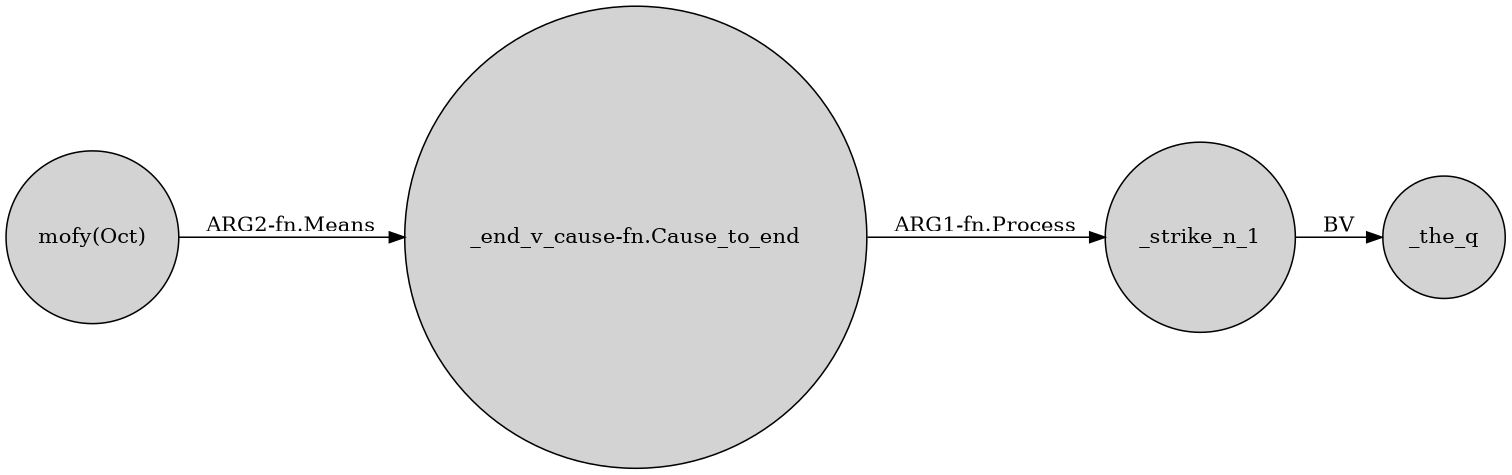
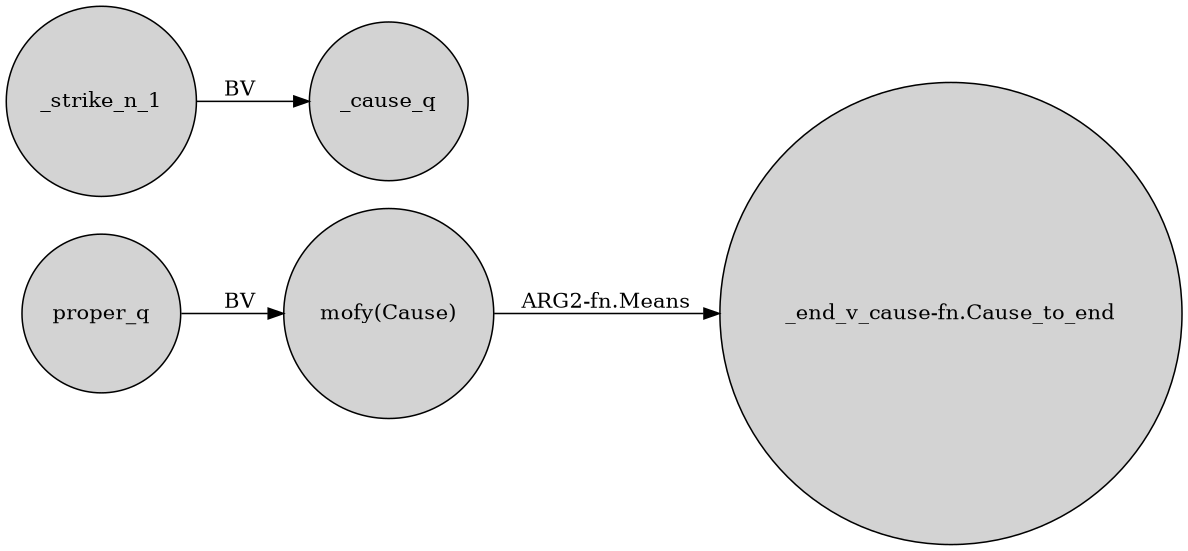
(92, 237) -> (389, 314)
(978, 237) -> none
(1444, 237) -> (389, 101)
none -> (101, 314)
